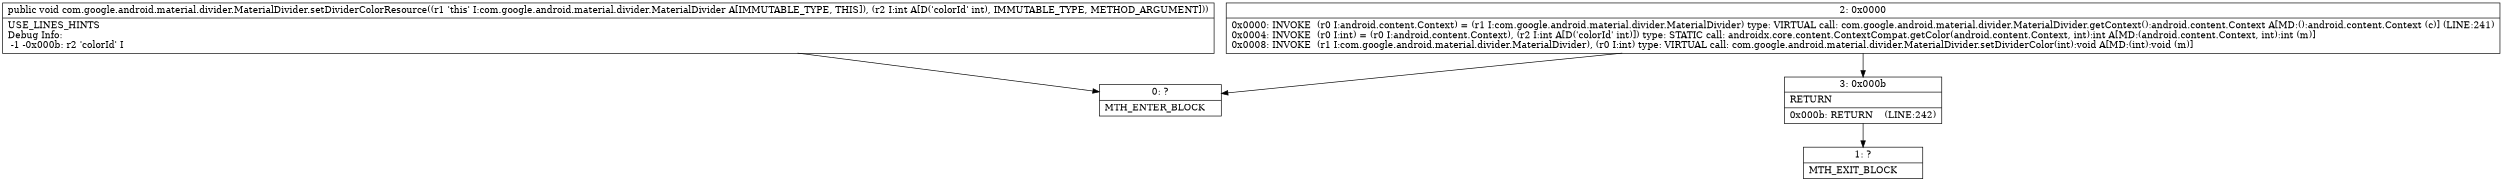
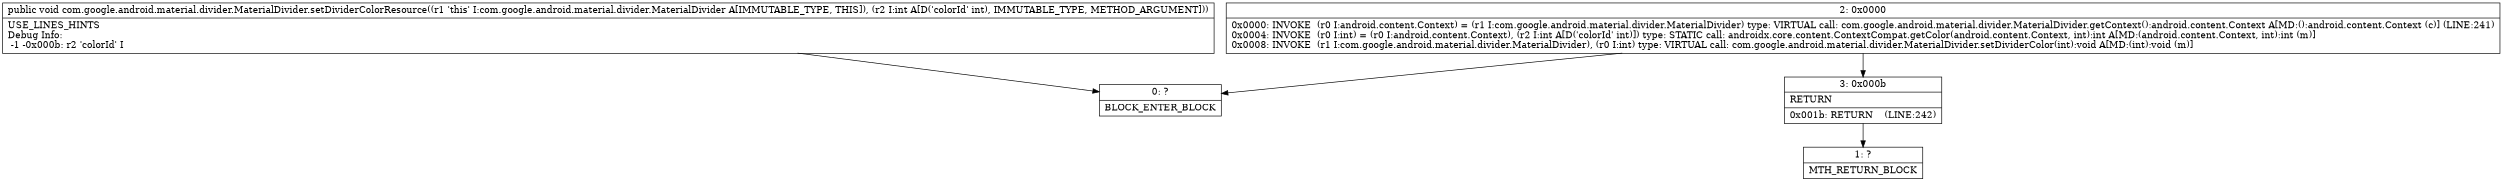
(1155, 108) -> (1160, 108)
(1863, 115) -> (1863, 115)
(1853, 170) -> (1863, 170)
